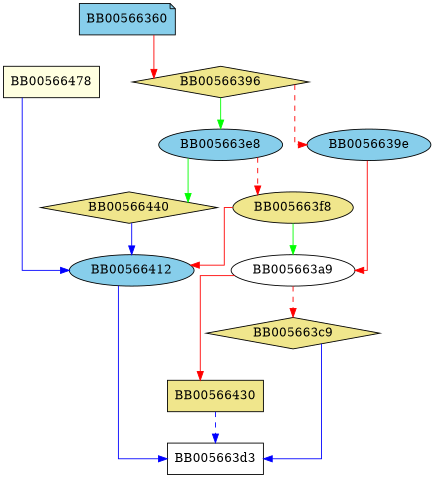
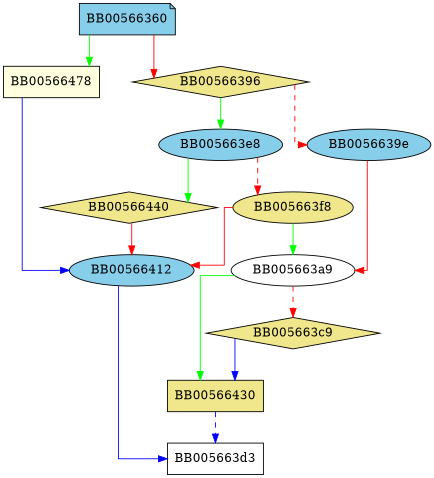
none -> (89, 46)
(132, 235) -> (132, 235)
(200, 306) -> (200, 306)
(322, 426) -> (235, 355)
